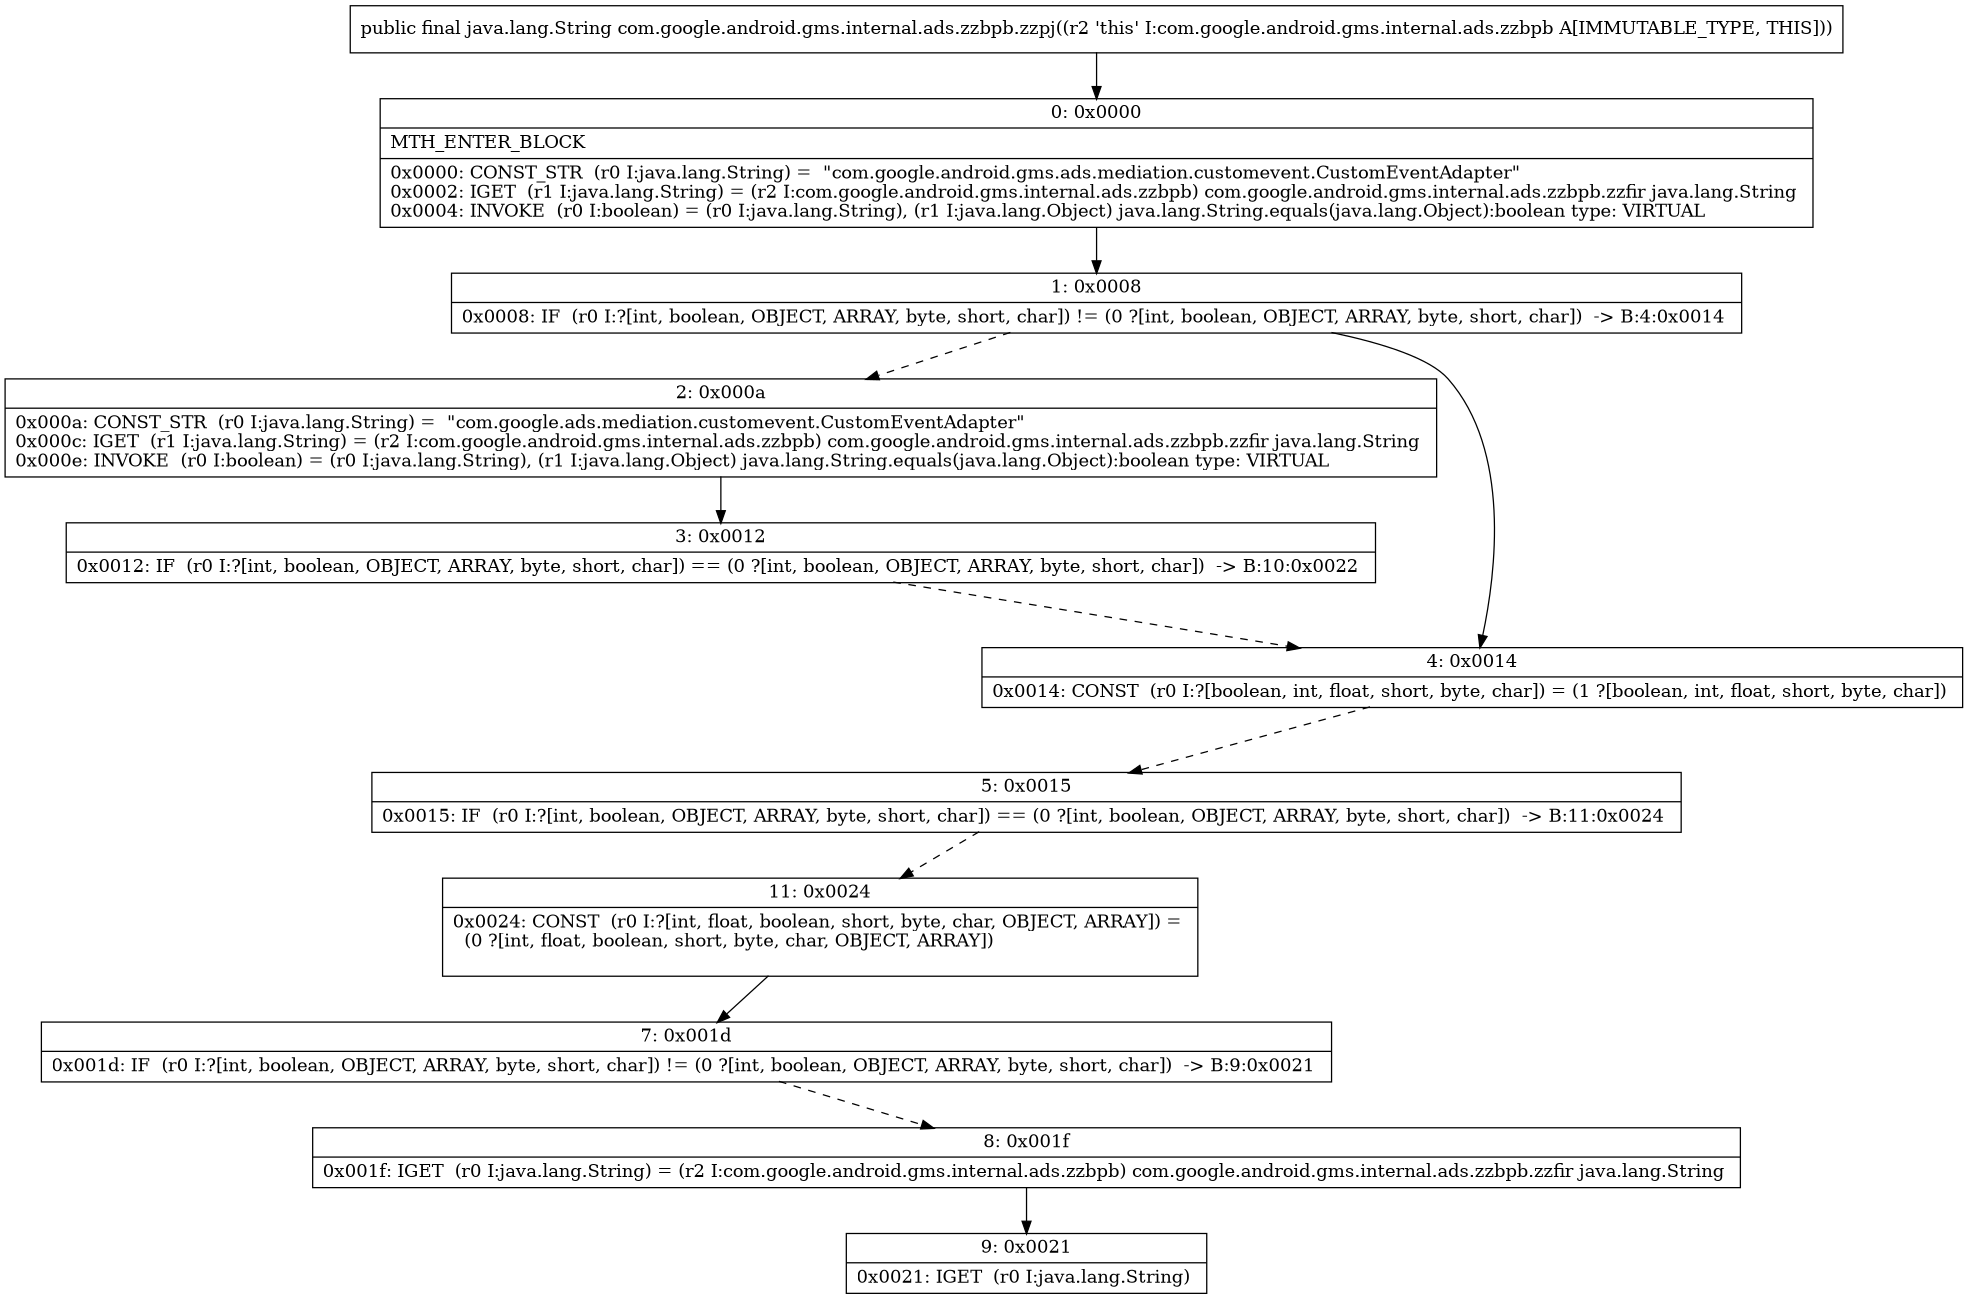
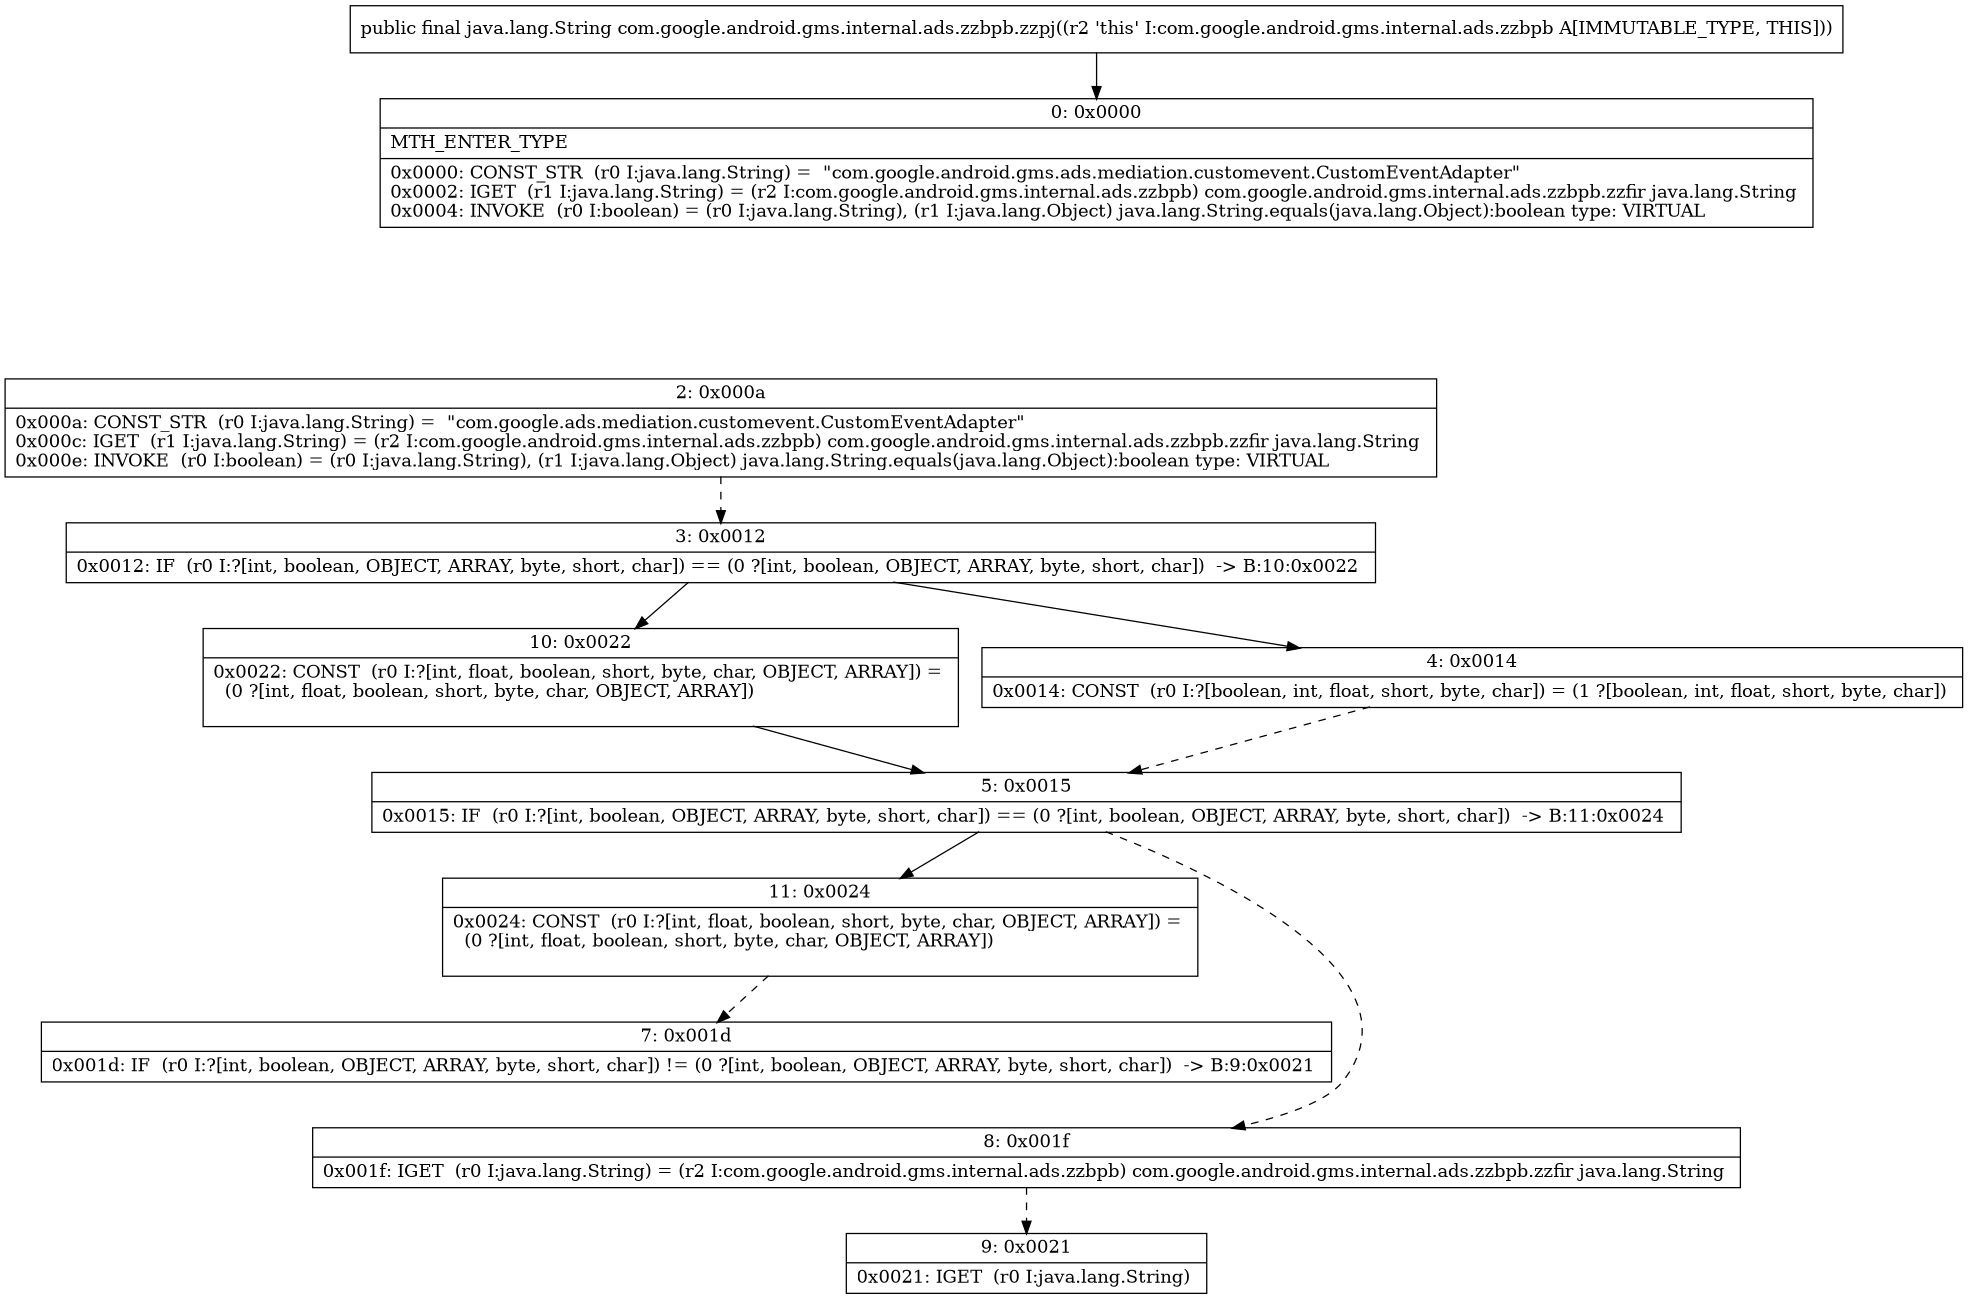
(488, 143) -> (480, 143)
(1097, 303) -> none
(721, 494) -> (721, 494)
(1090, 614) -> (1090, 614)
none -> (581, 678)
(945, 852) -> (945, 852)
(748, 995) -> (748, 995)
(850, 1103) -> (1322, 956)
(1027, 1204) -> (1027, 1204)
